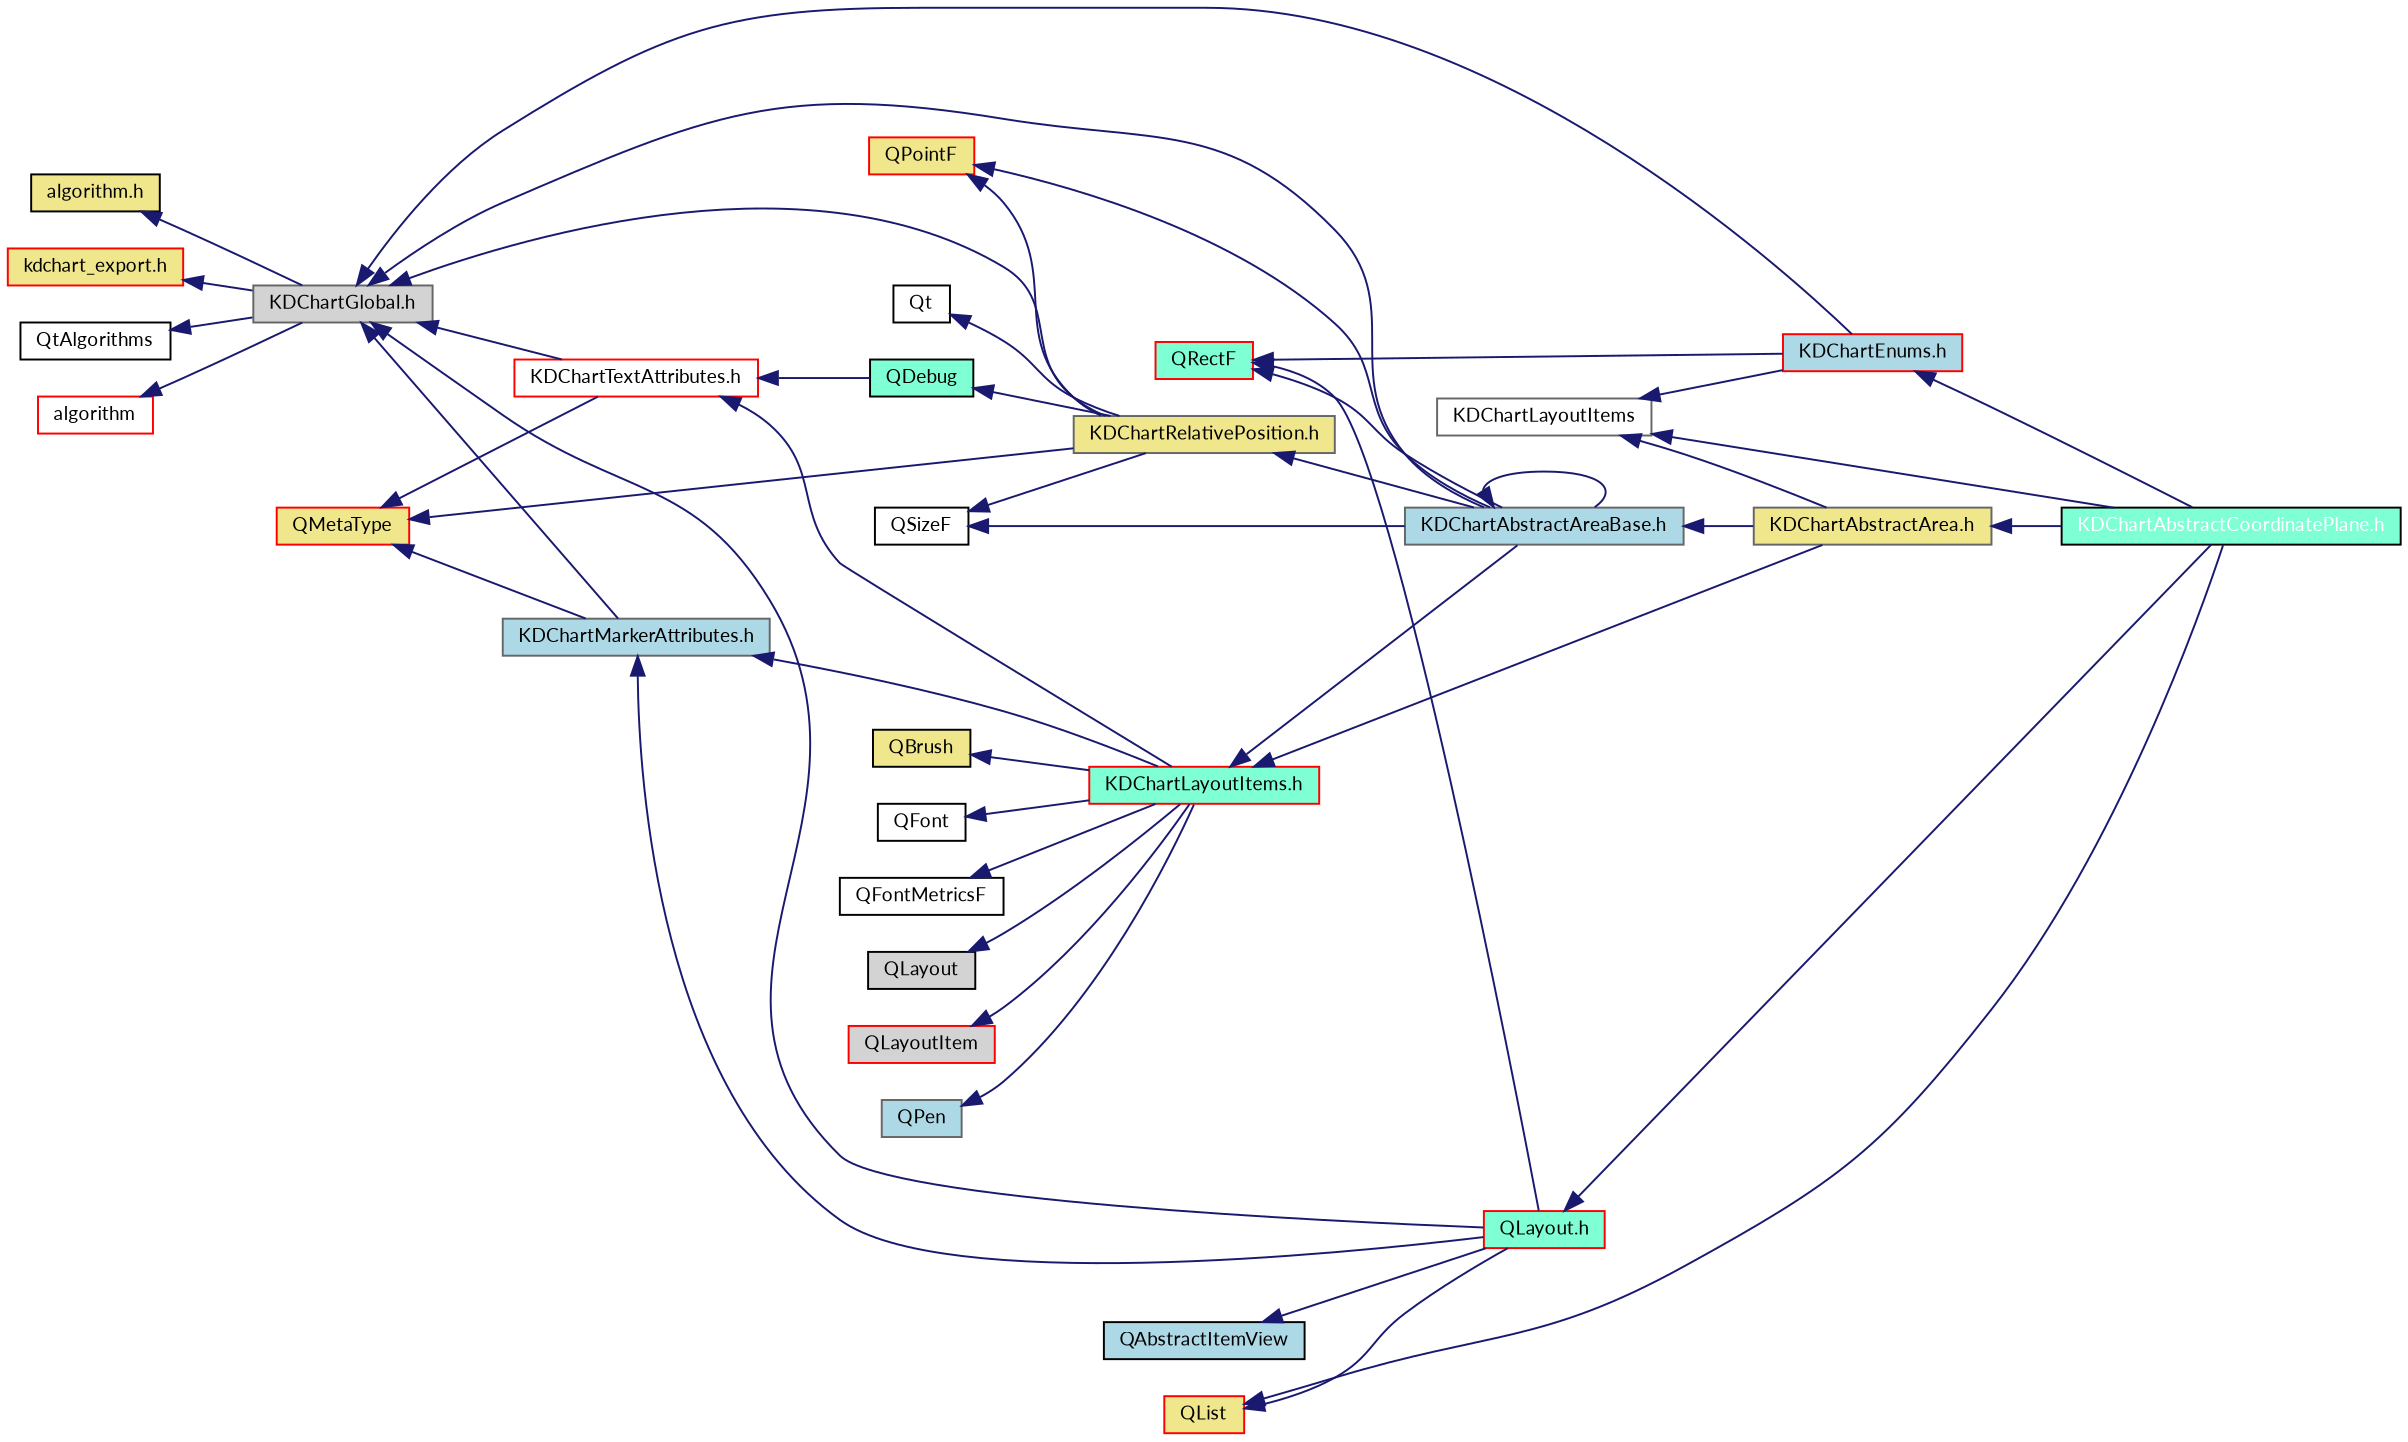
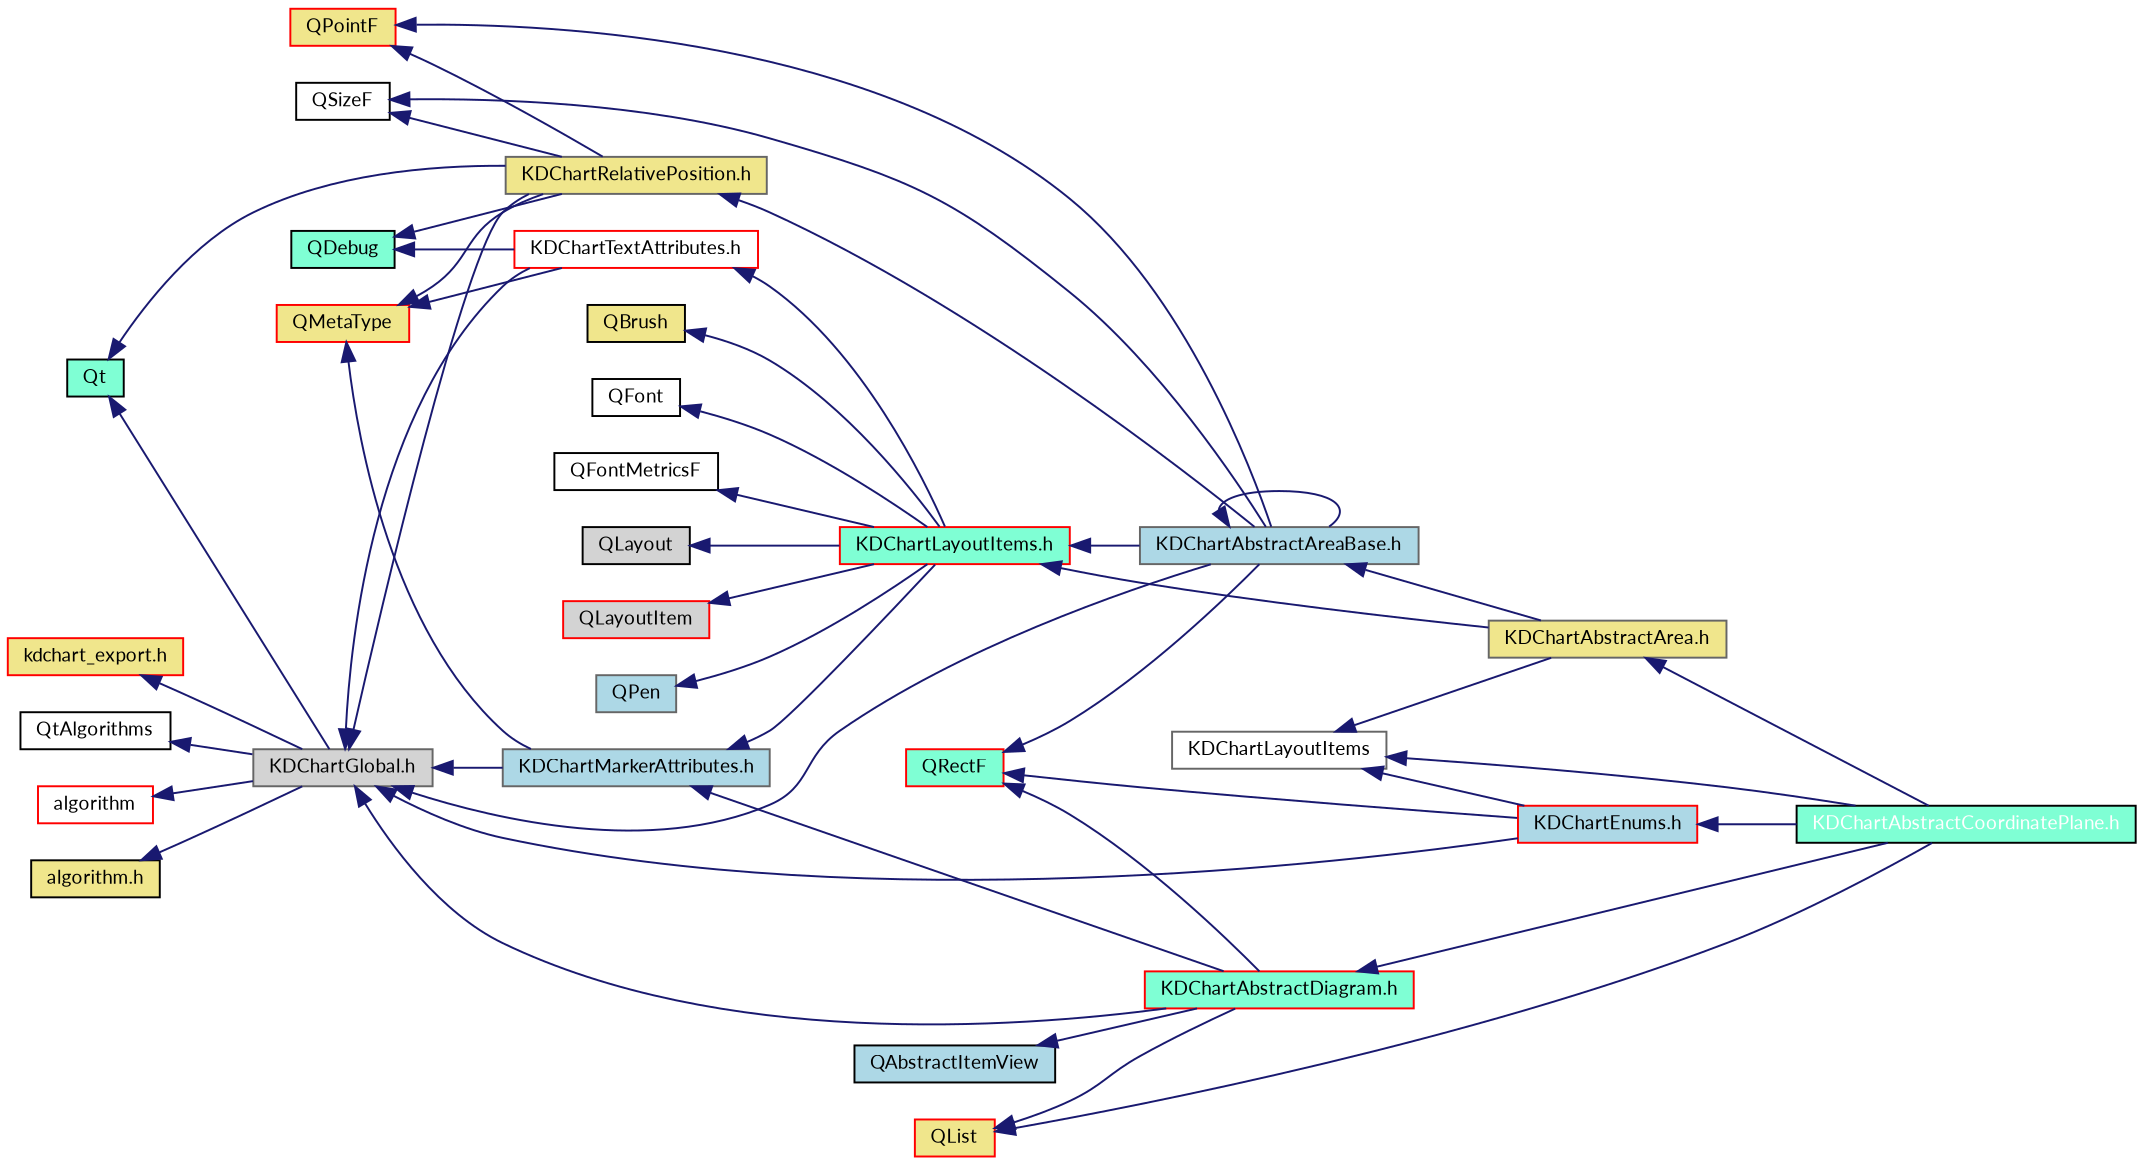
(922, 304) -> (95, 378)
(824, 378) -> (452, 249)
none -> (224, 581)
(1544, 1230) -> (1279, 990)
